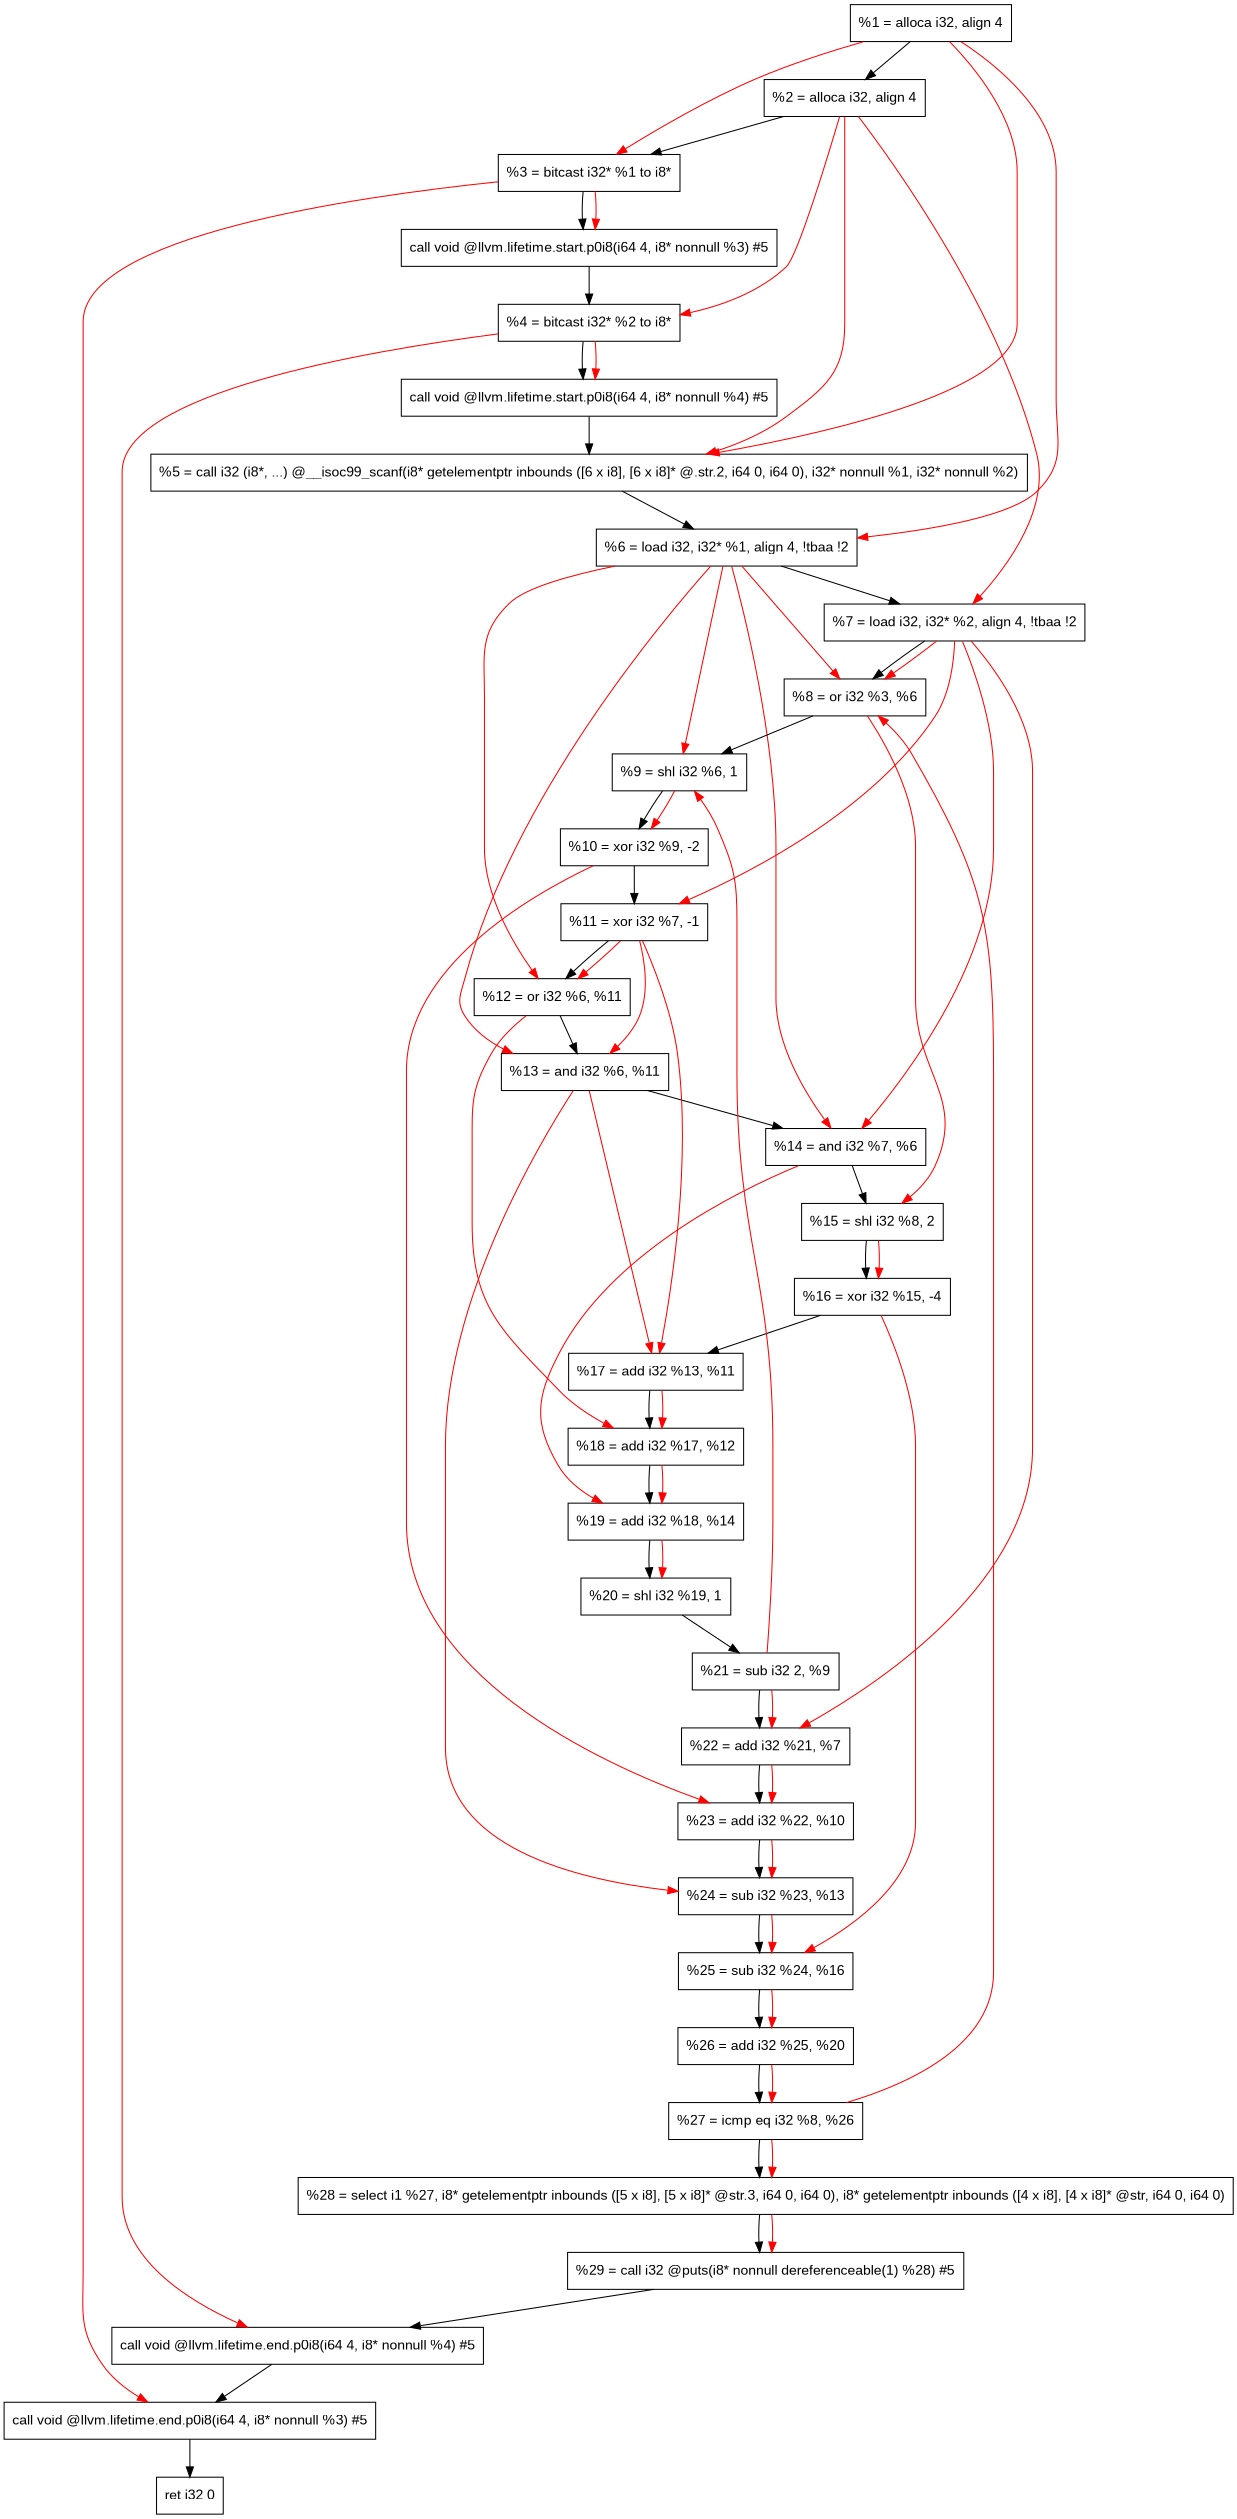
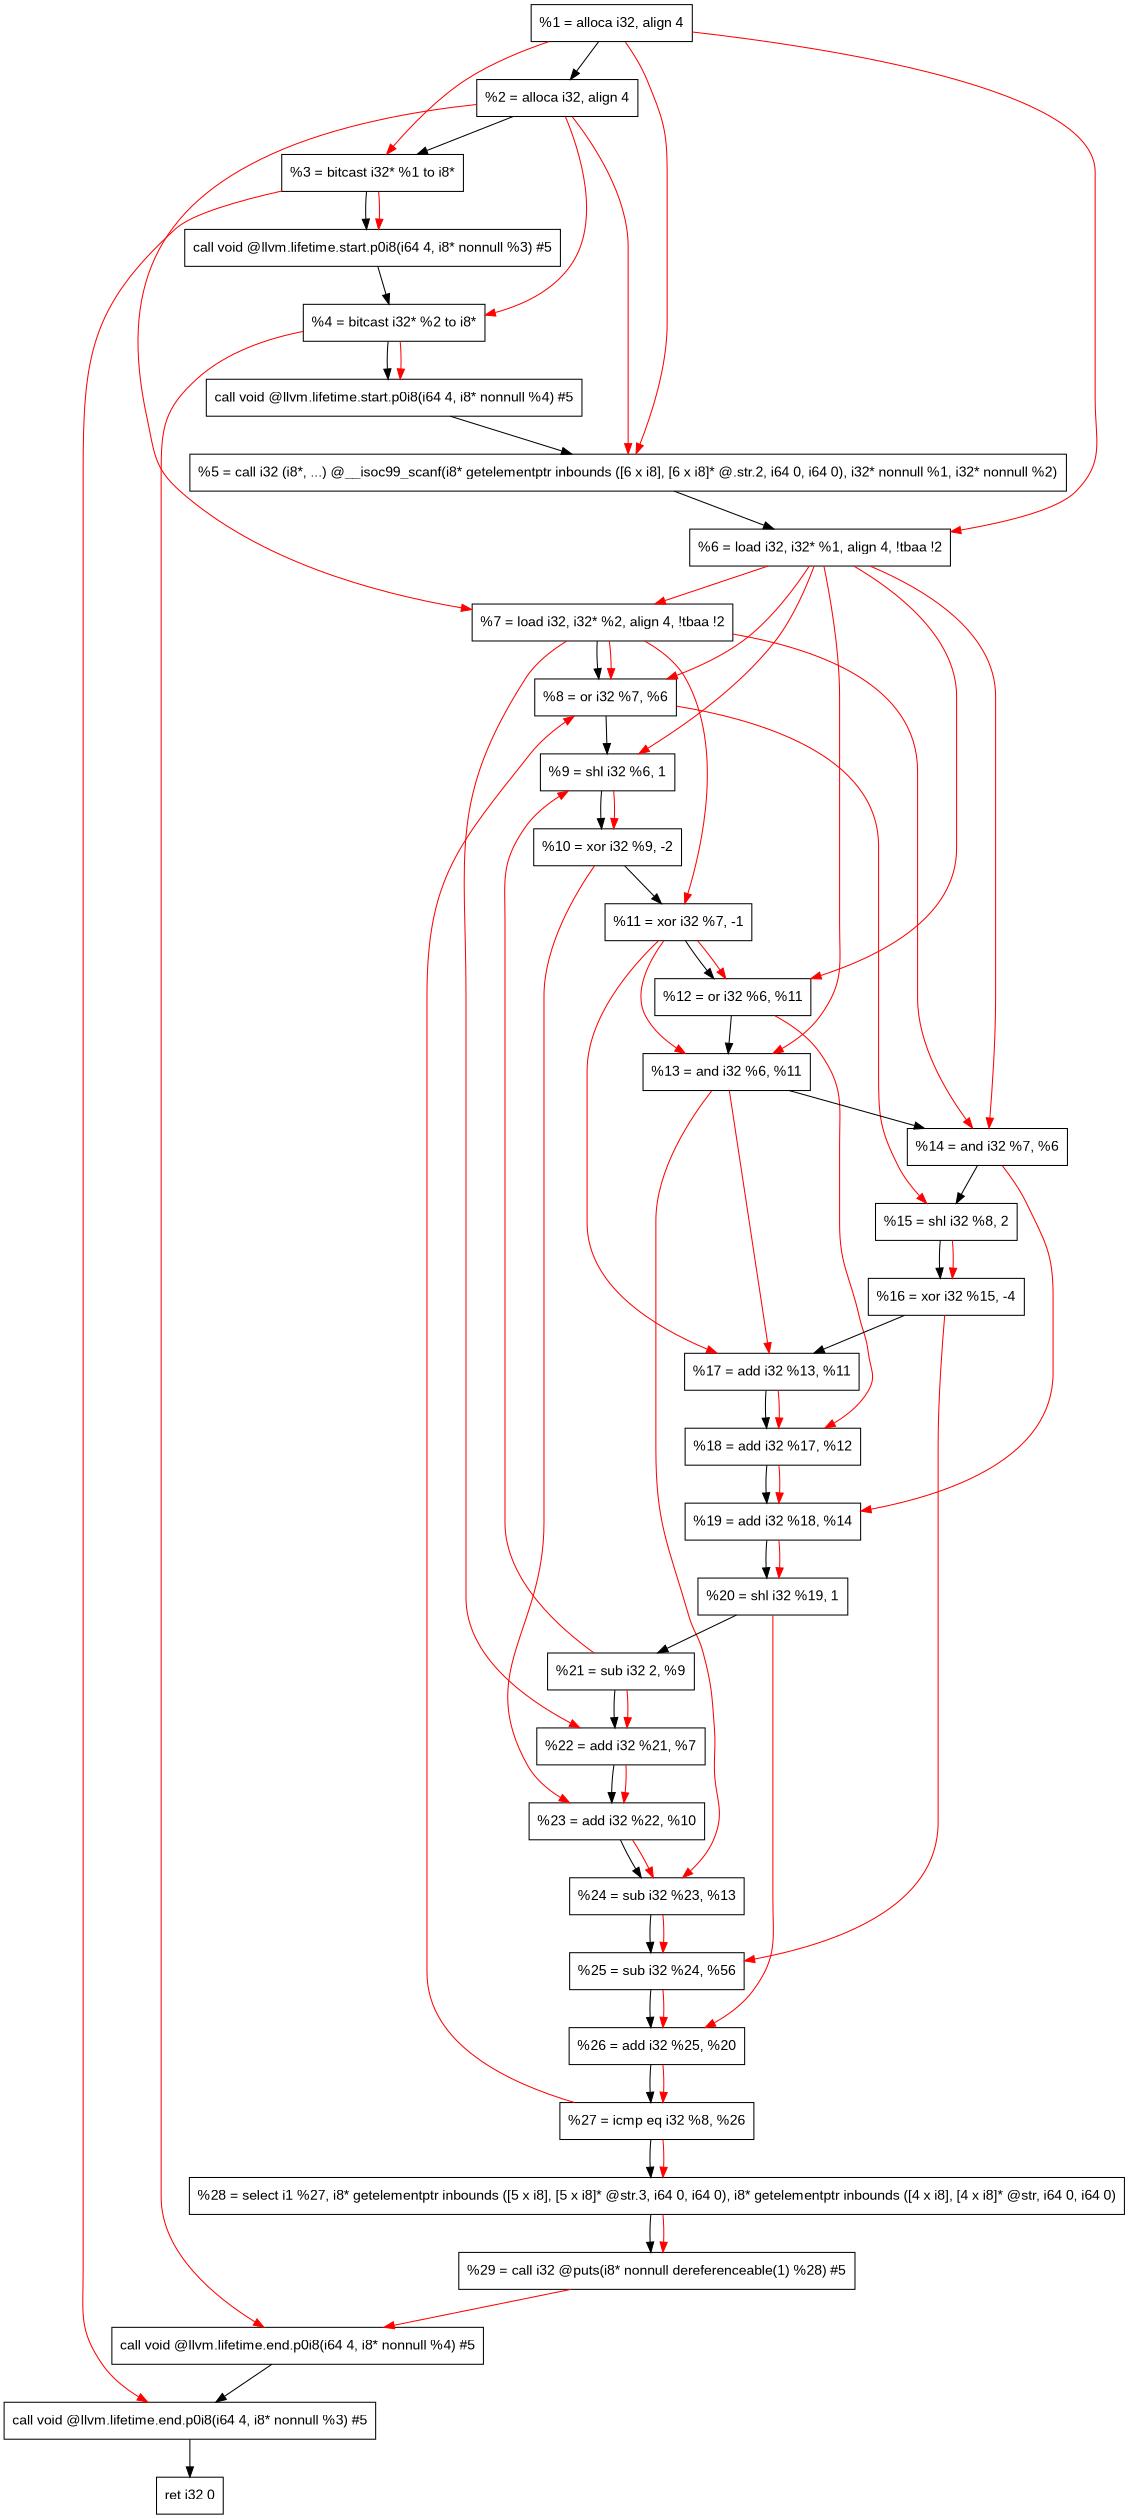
(835, 583) -> (716, 583)
(855, 697) -> (606, 697)
none -> (773, 1831)
(766, 1971) -> (657, 1971)
(537, 2308) -> (482, 2307)
